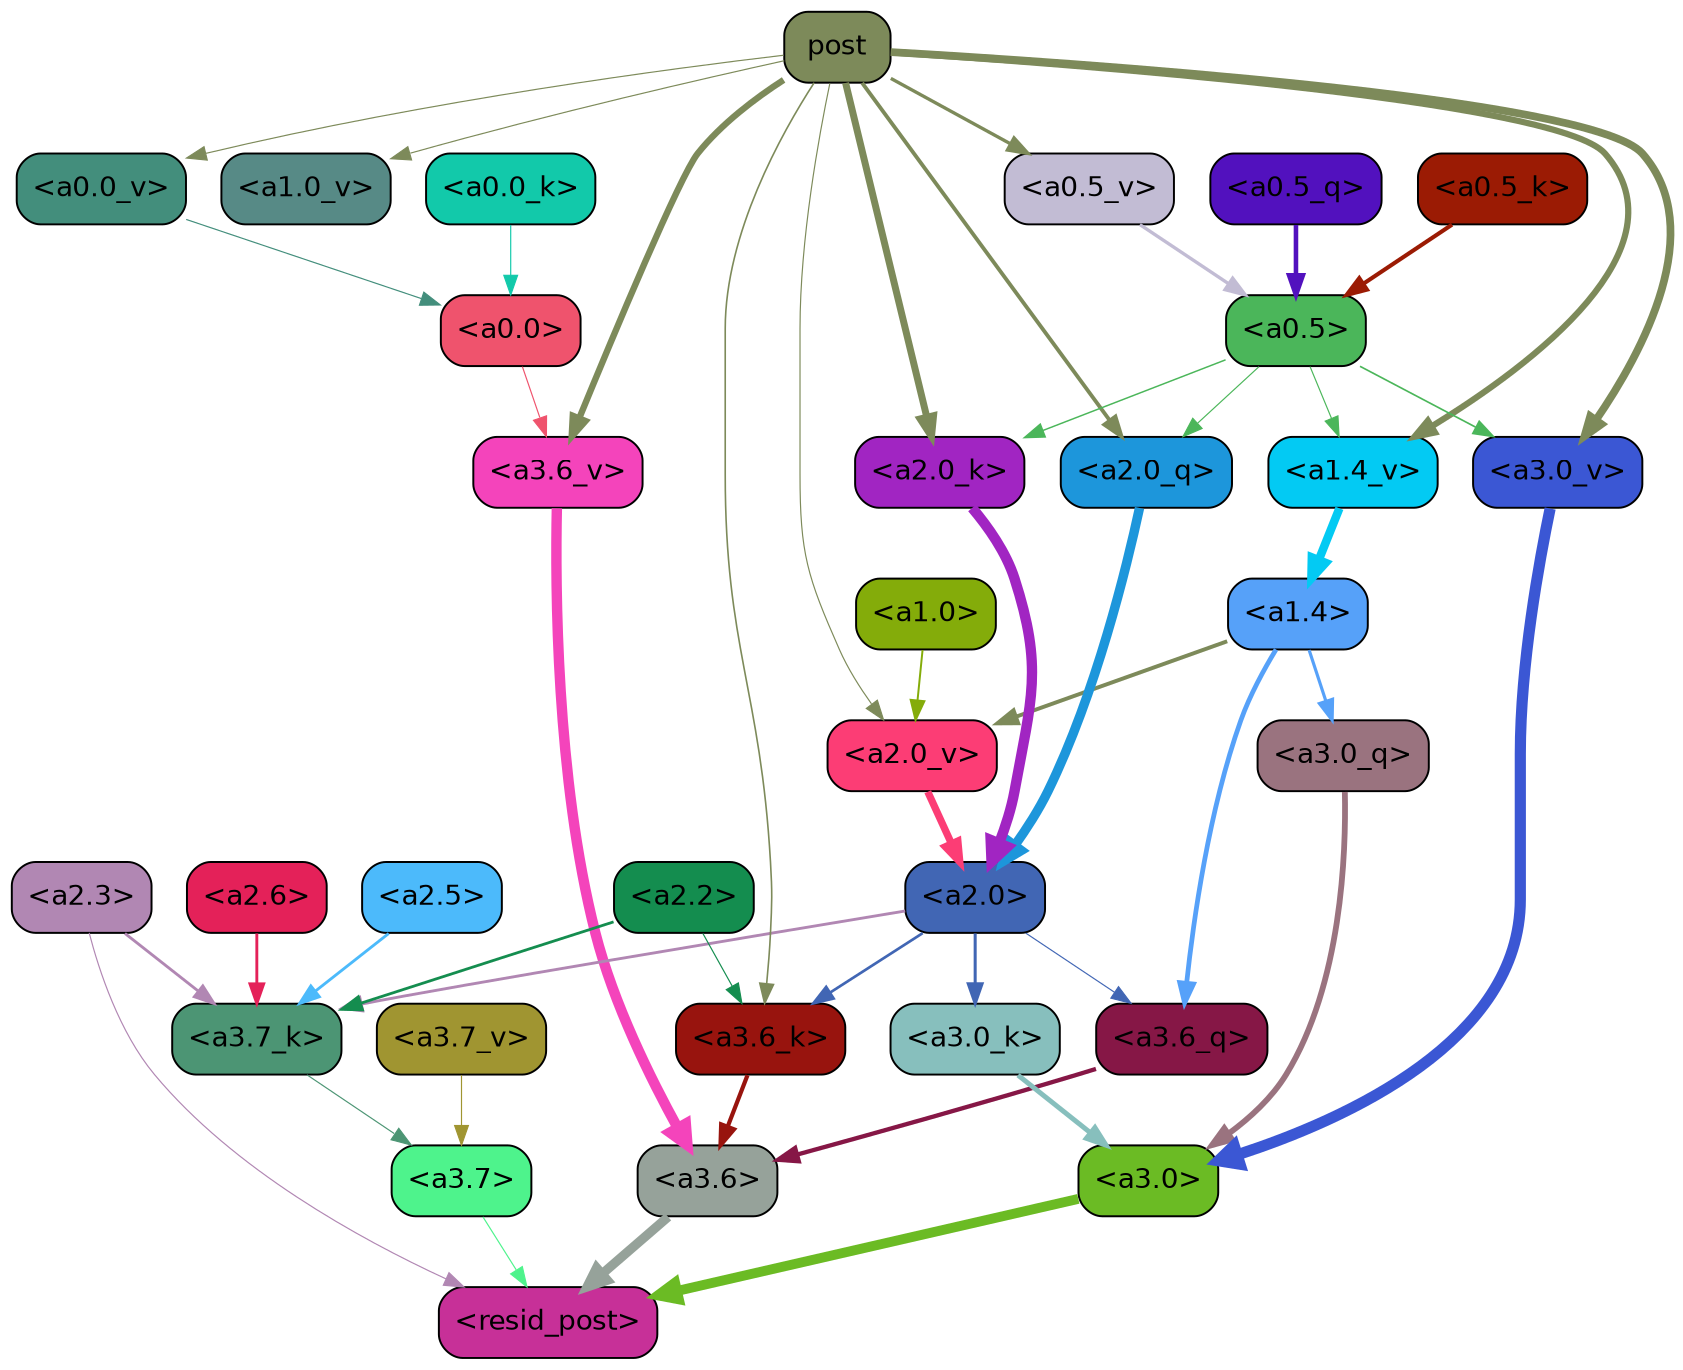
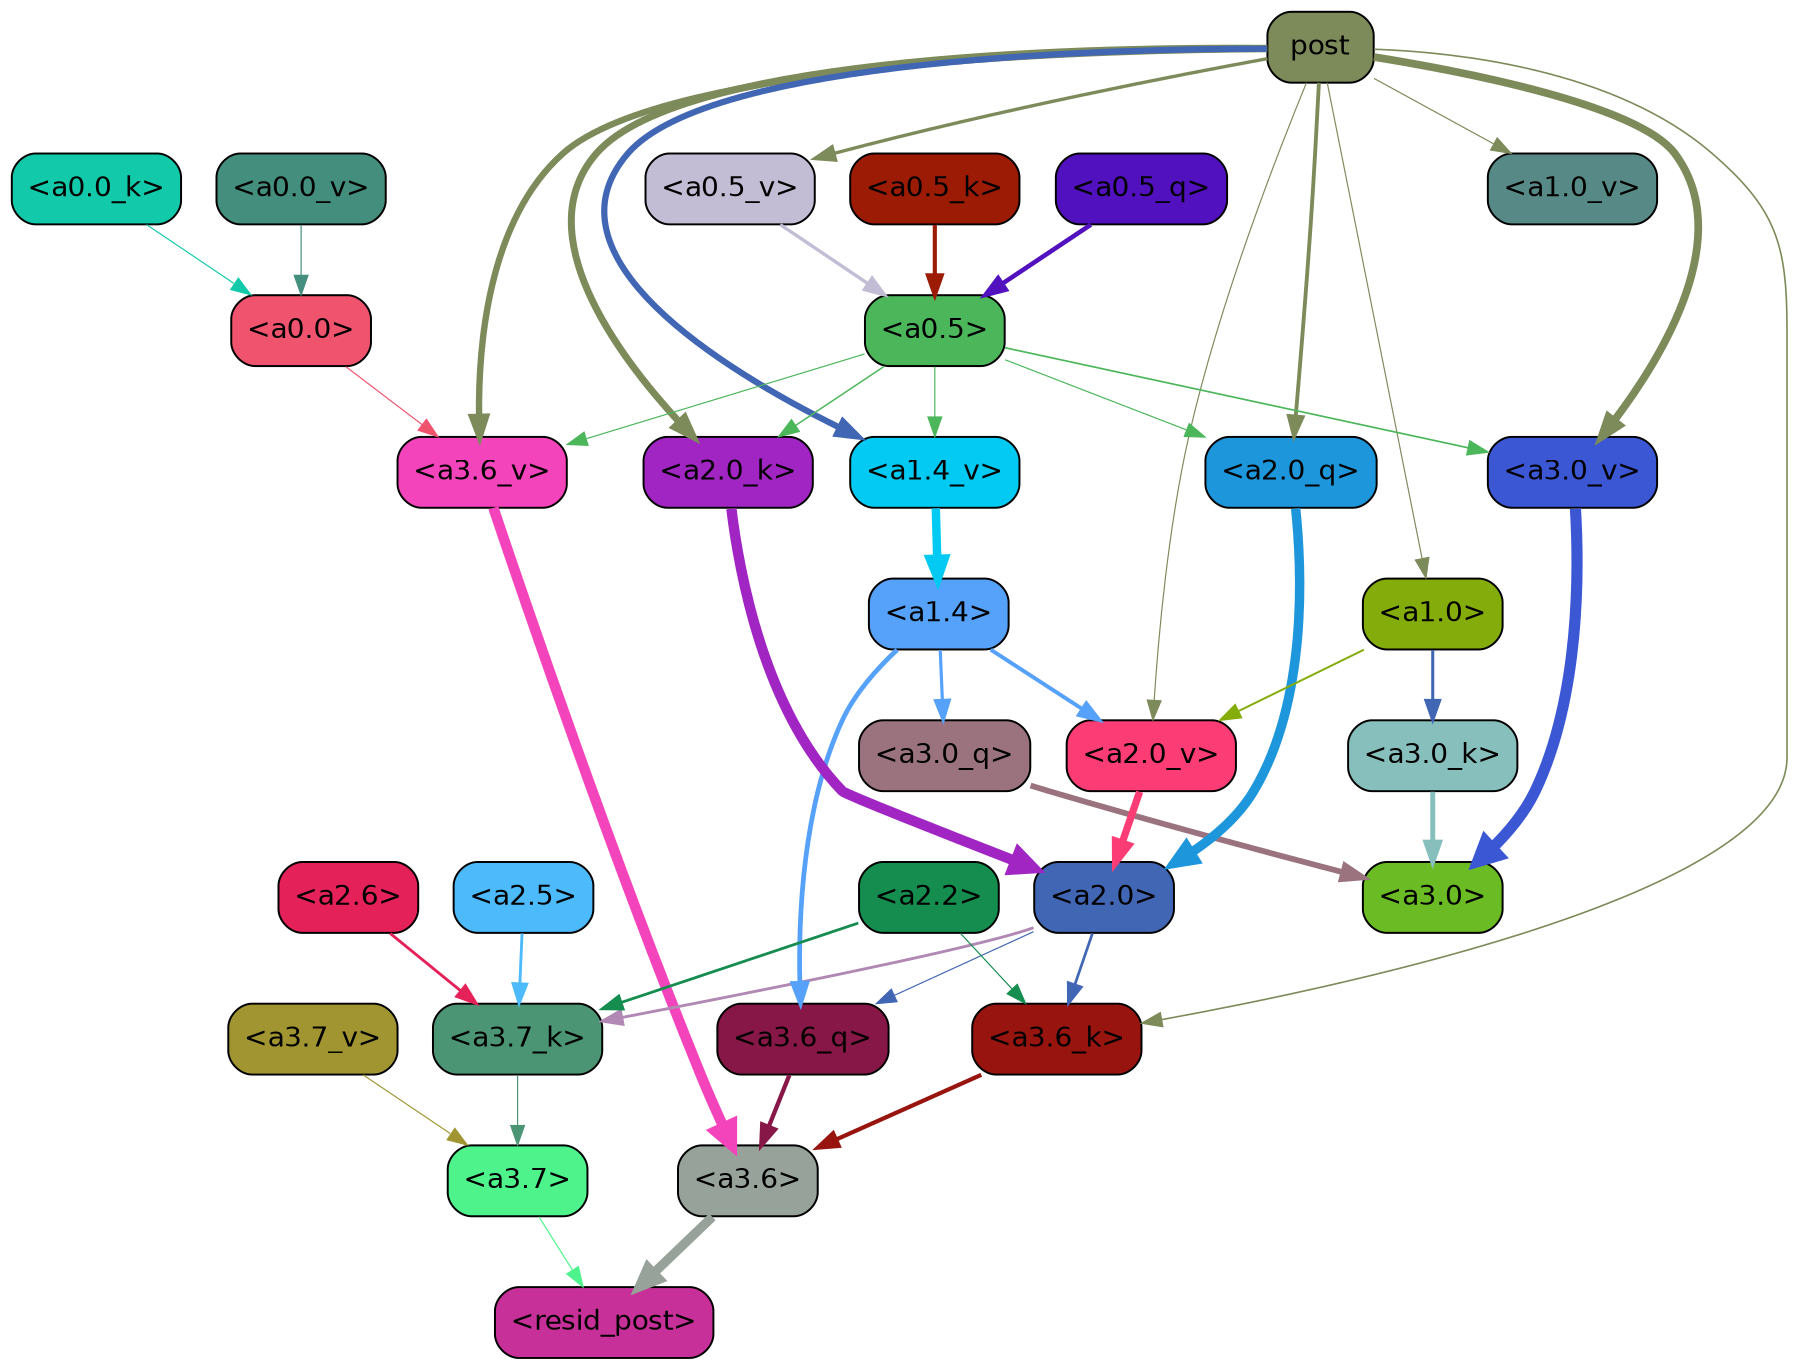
(493, 96) -> (1375, 321)
(1590, 146) -> (670, 123)
none -> (726, 396)
(1122, 679) -> (1036, 679)
(82, 897) -> none
(975, 959) -> (1433, 675)
(878, 1245) -> none
